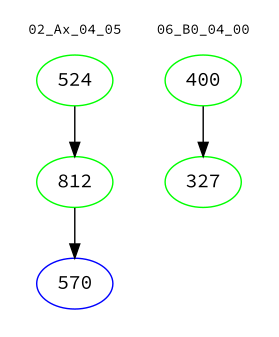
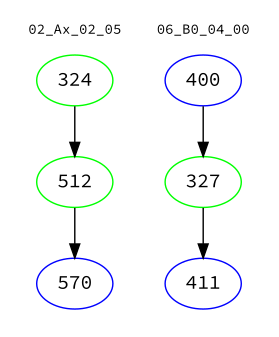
(75, 30) -> (75, 30)
(75, 80) -> (75, 80)
(203, 80) -> (203, 80)
(75, 182) -> (75, 182)
none -> (203, 284)
